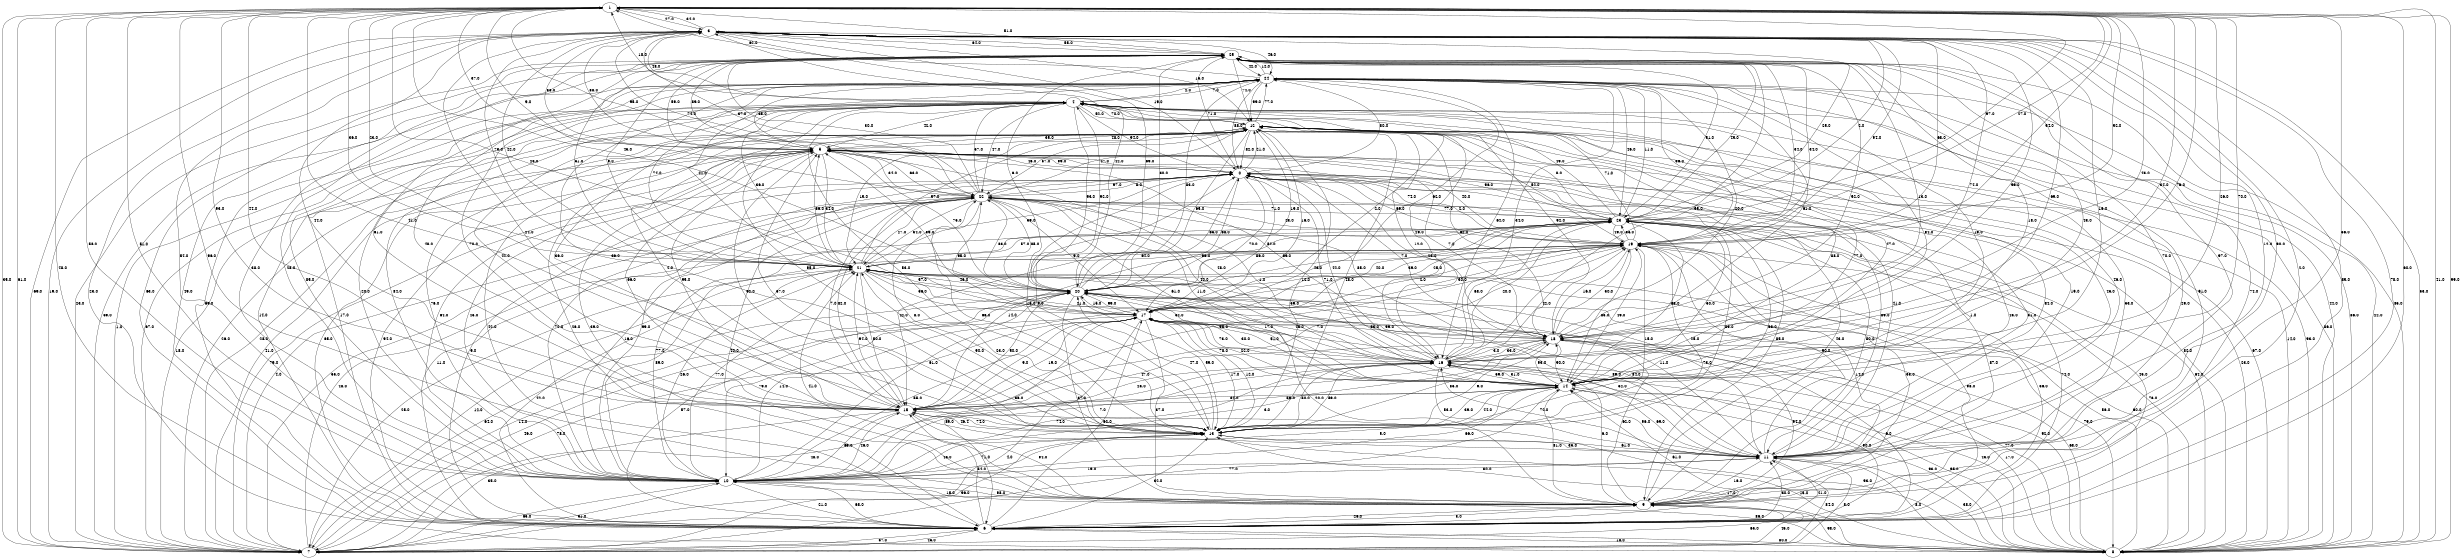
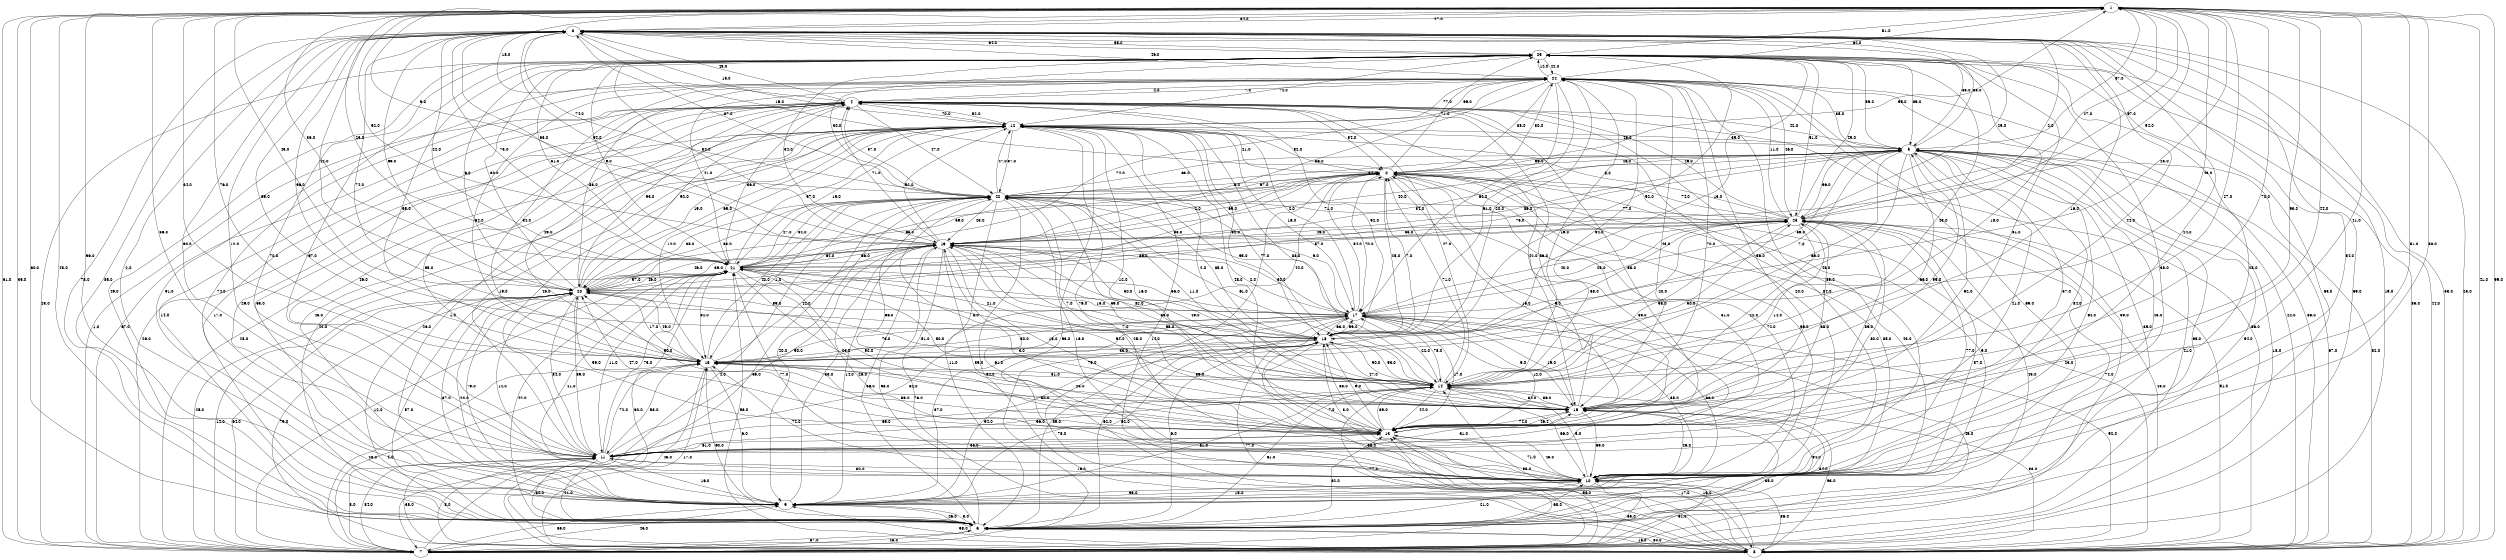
(1156, 191) -> (1350, 352)
(2224, 197) -> (2228, 197)
none -> (2220, 475)
